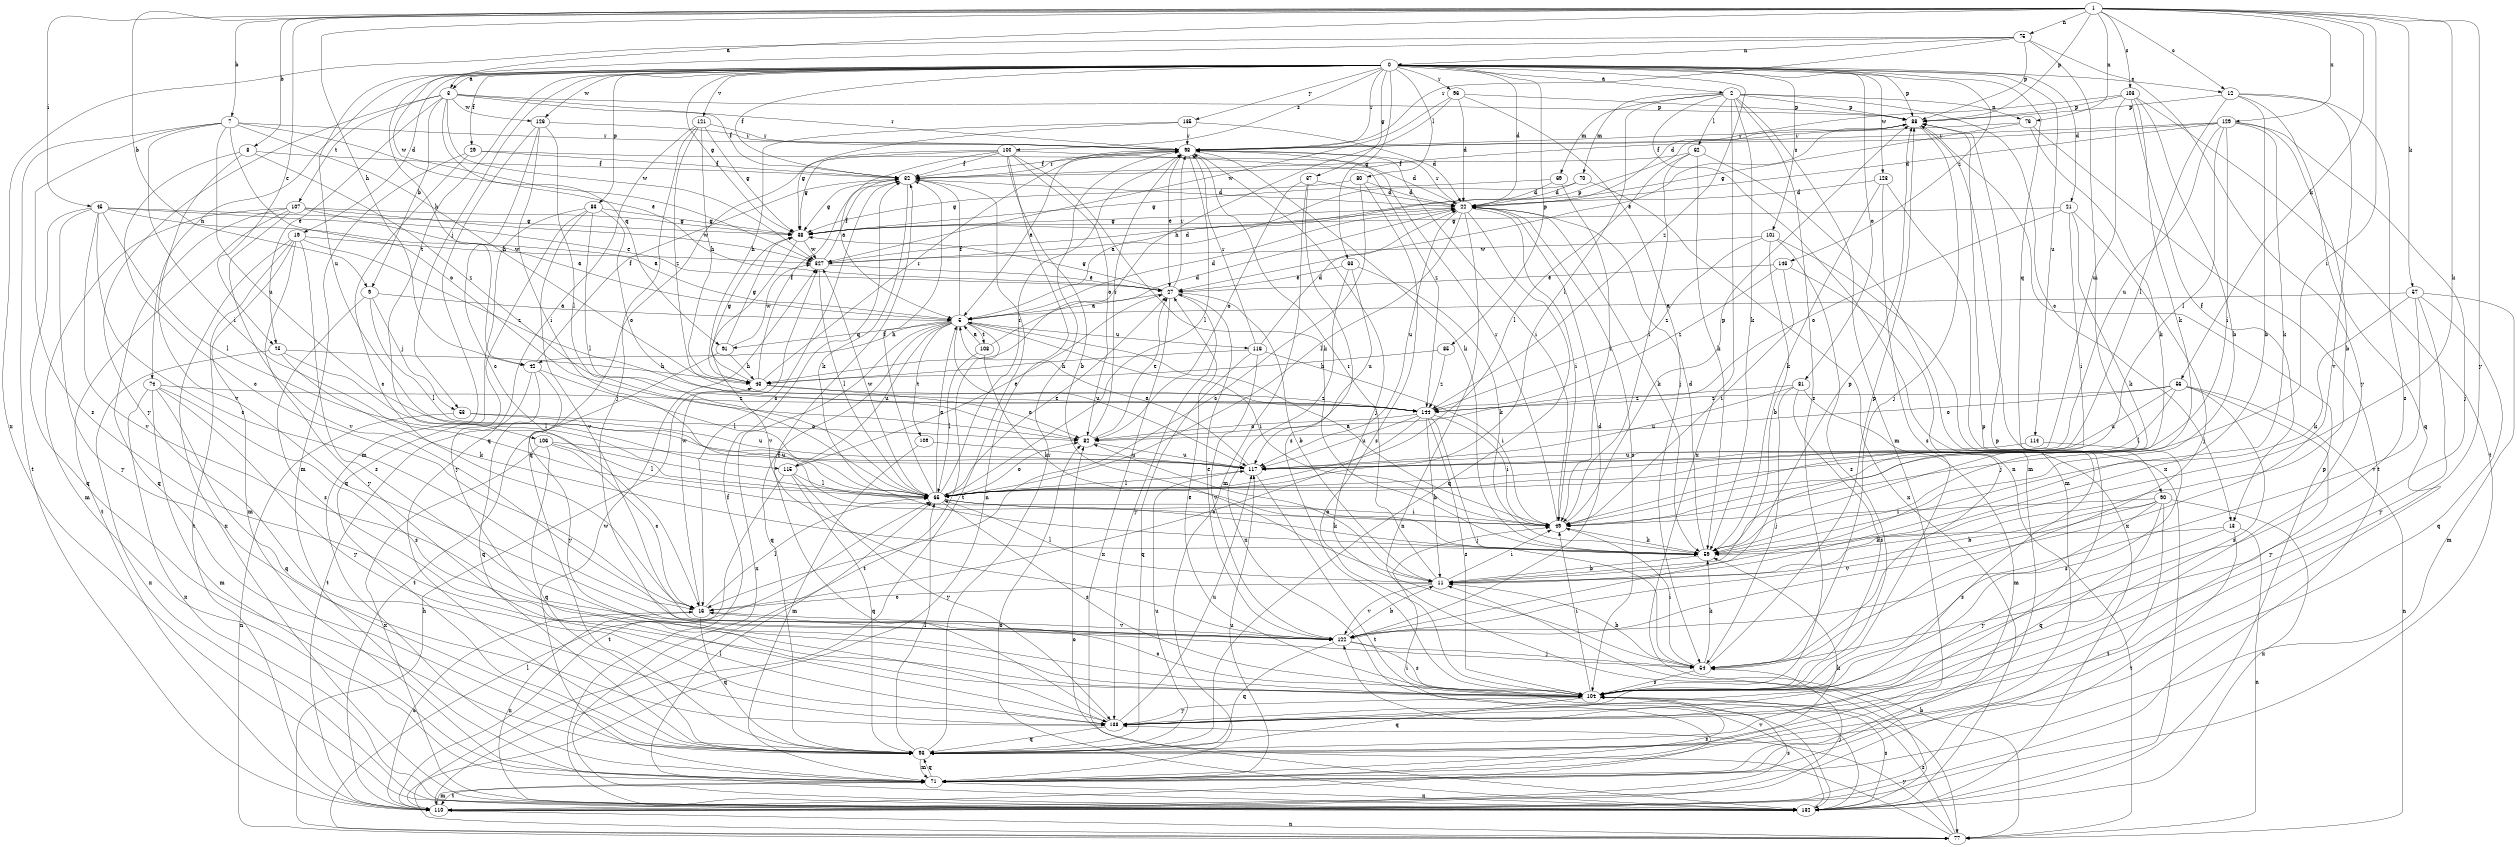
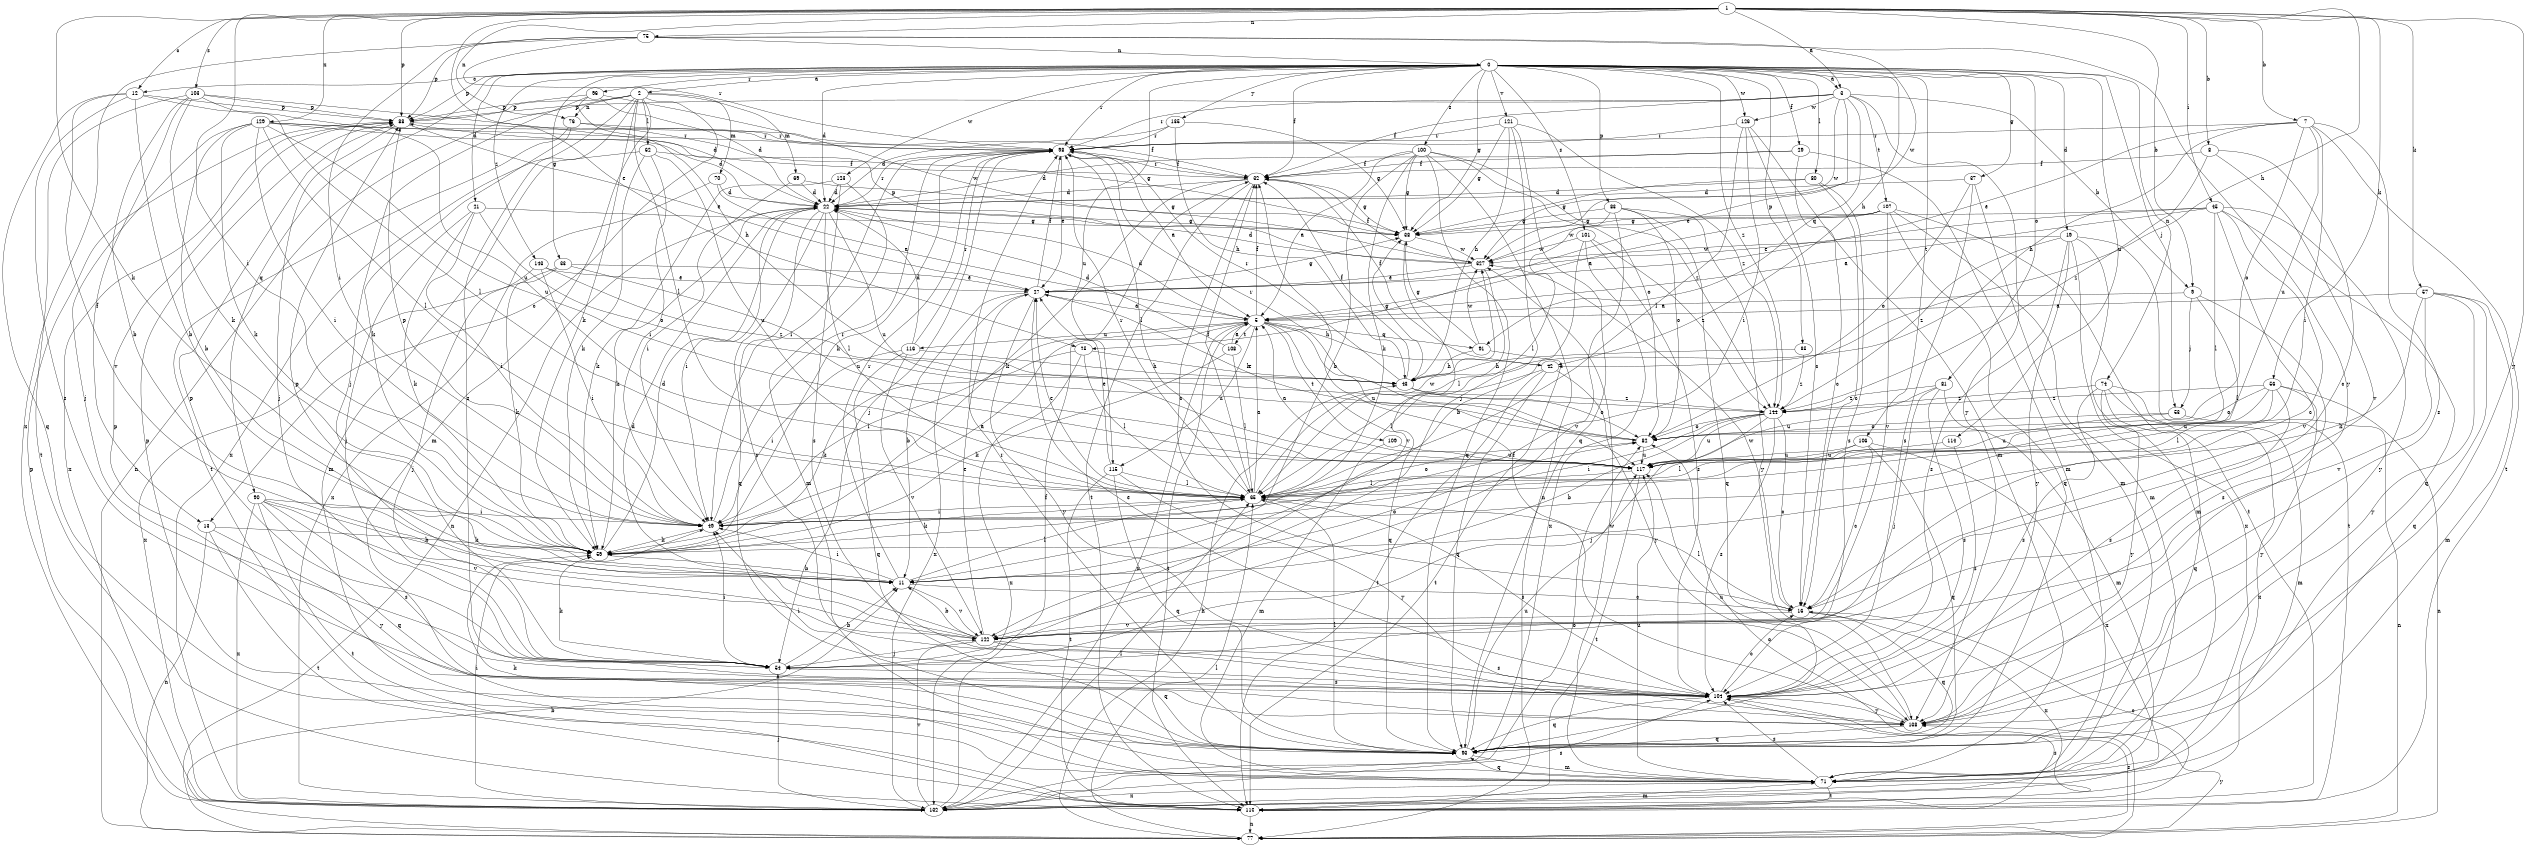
(1182, 221) -> (1050, 221)
(1514, 321) -> (763, 321)
(1585, 798) -> (792, 791)
